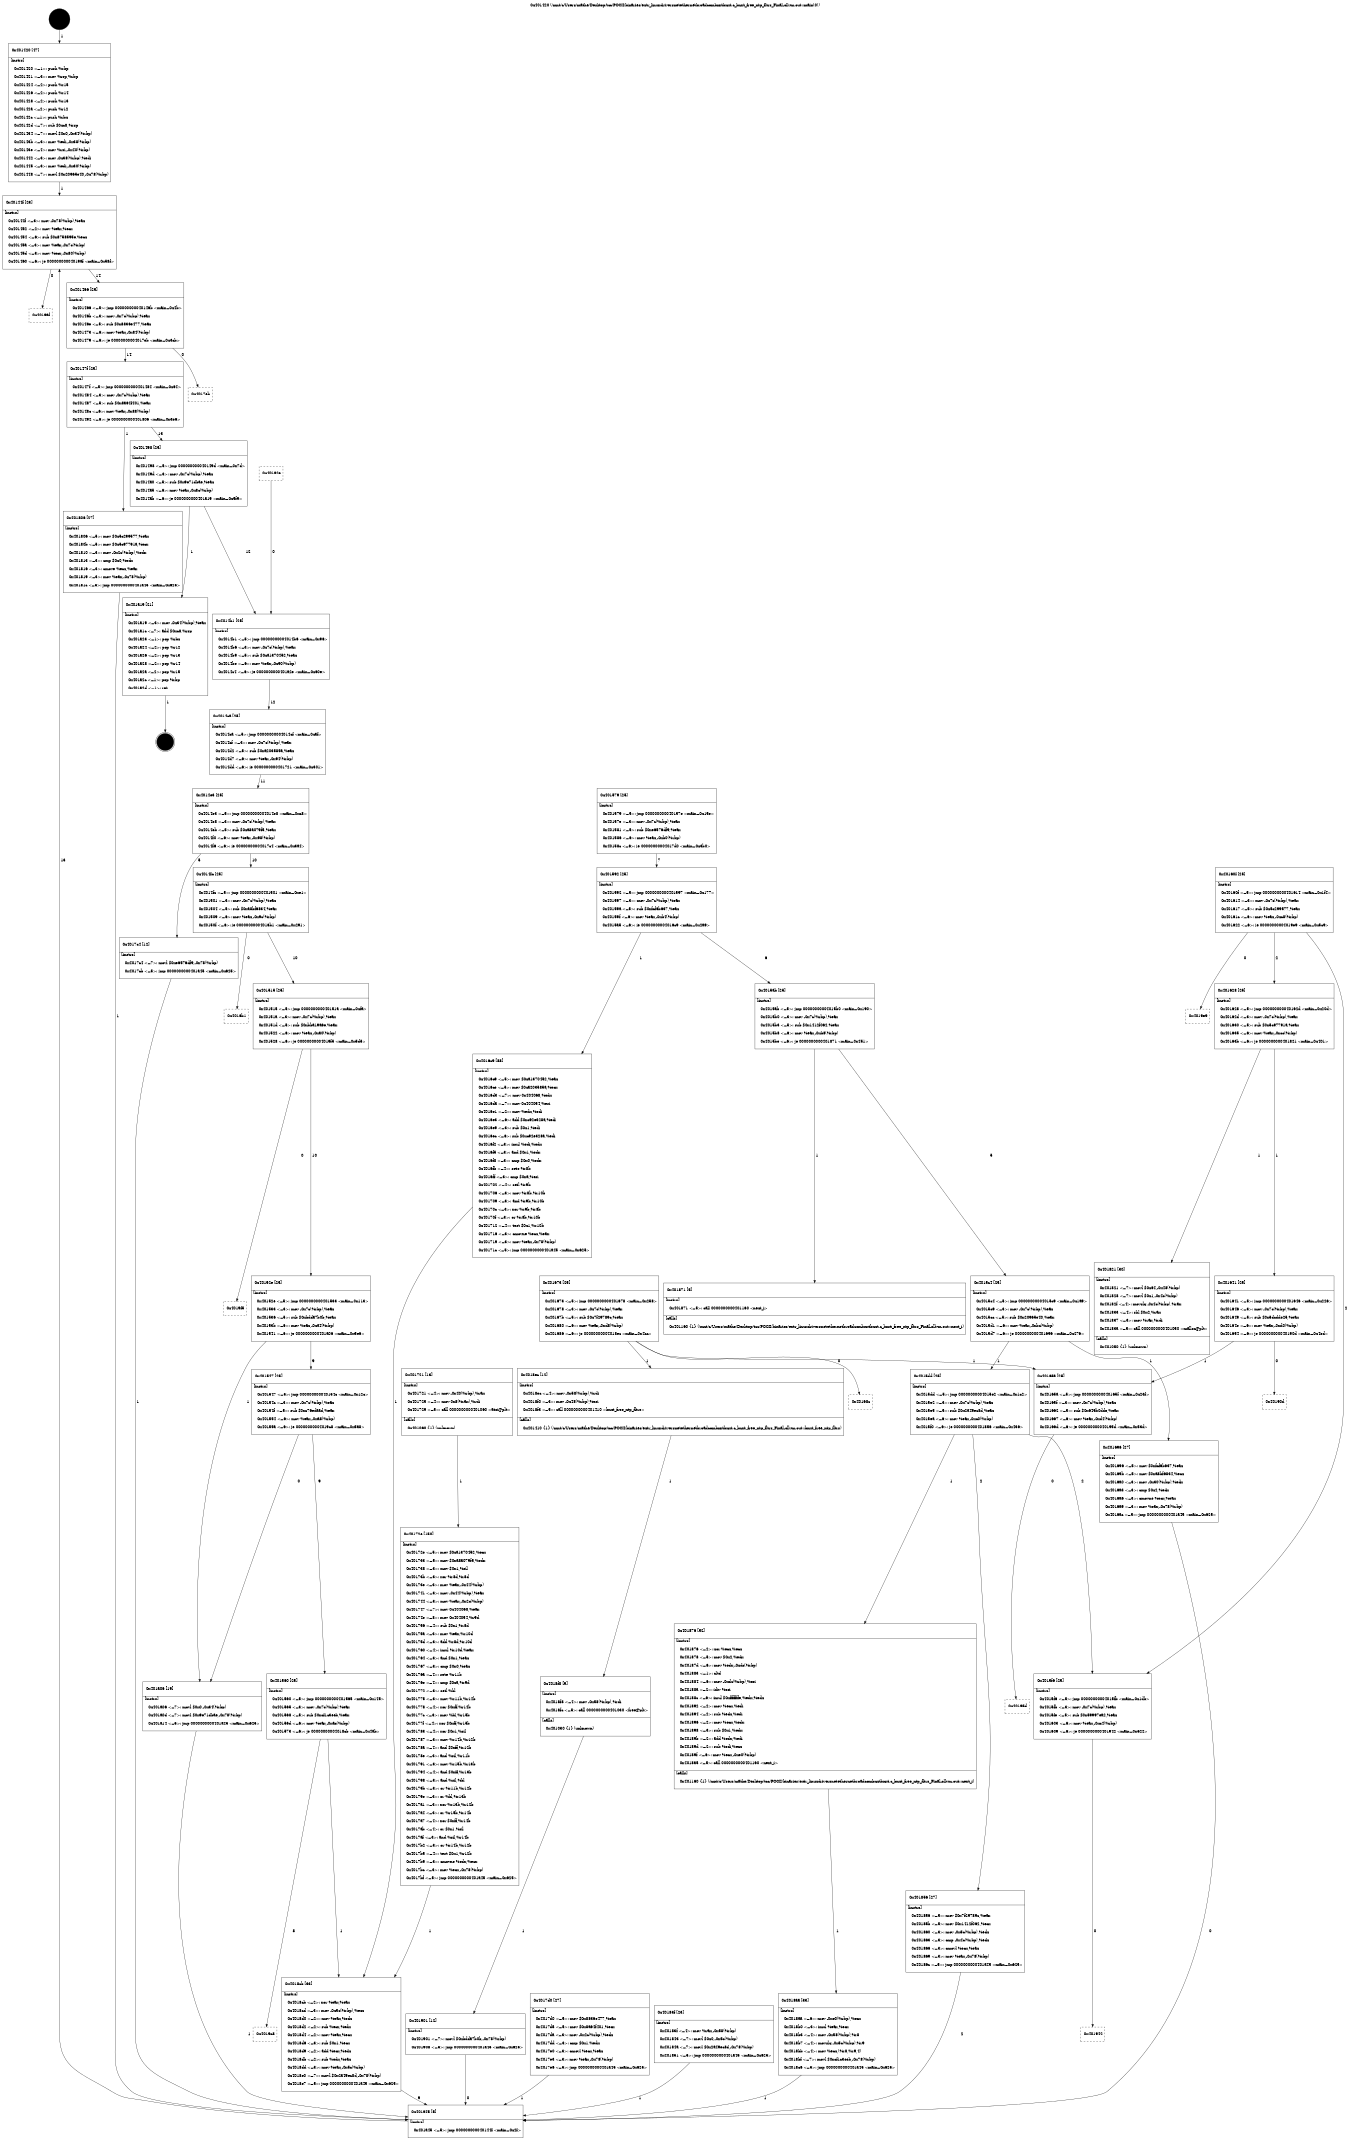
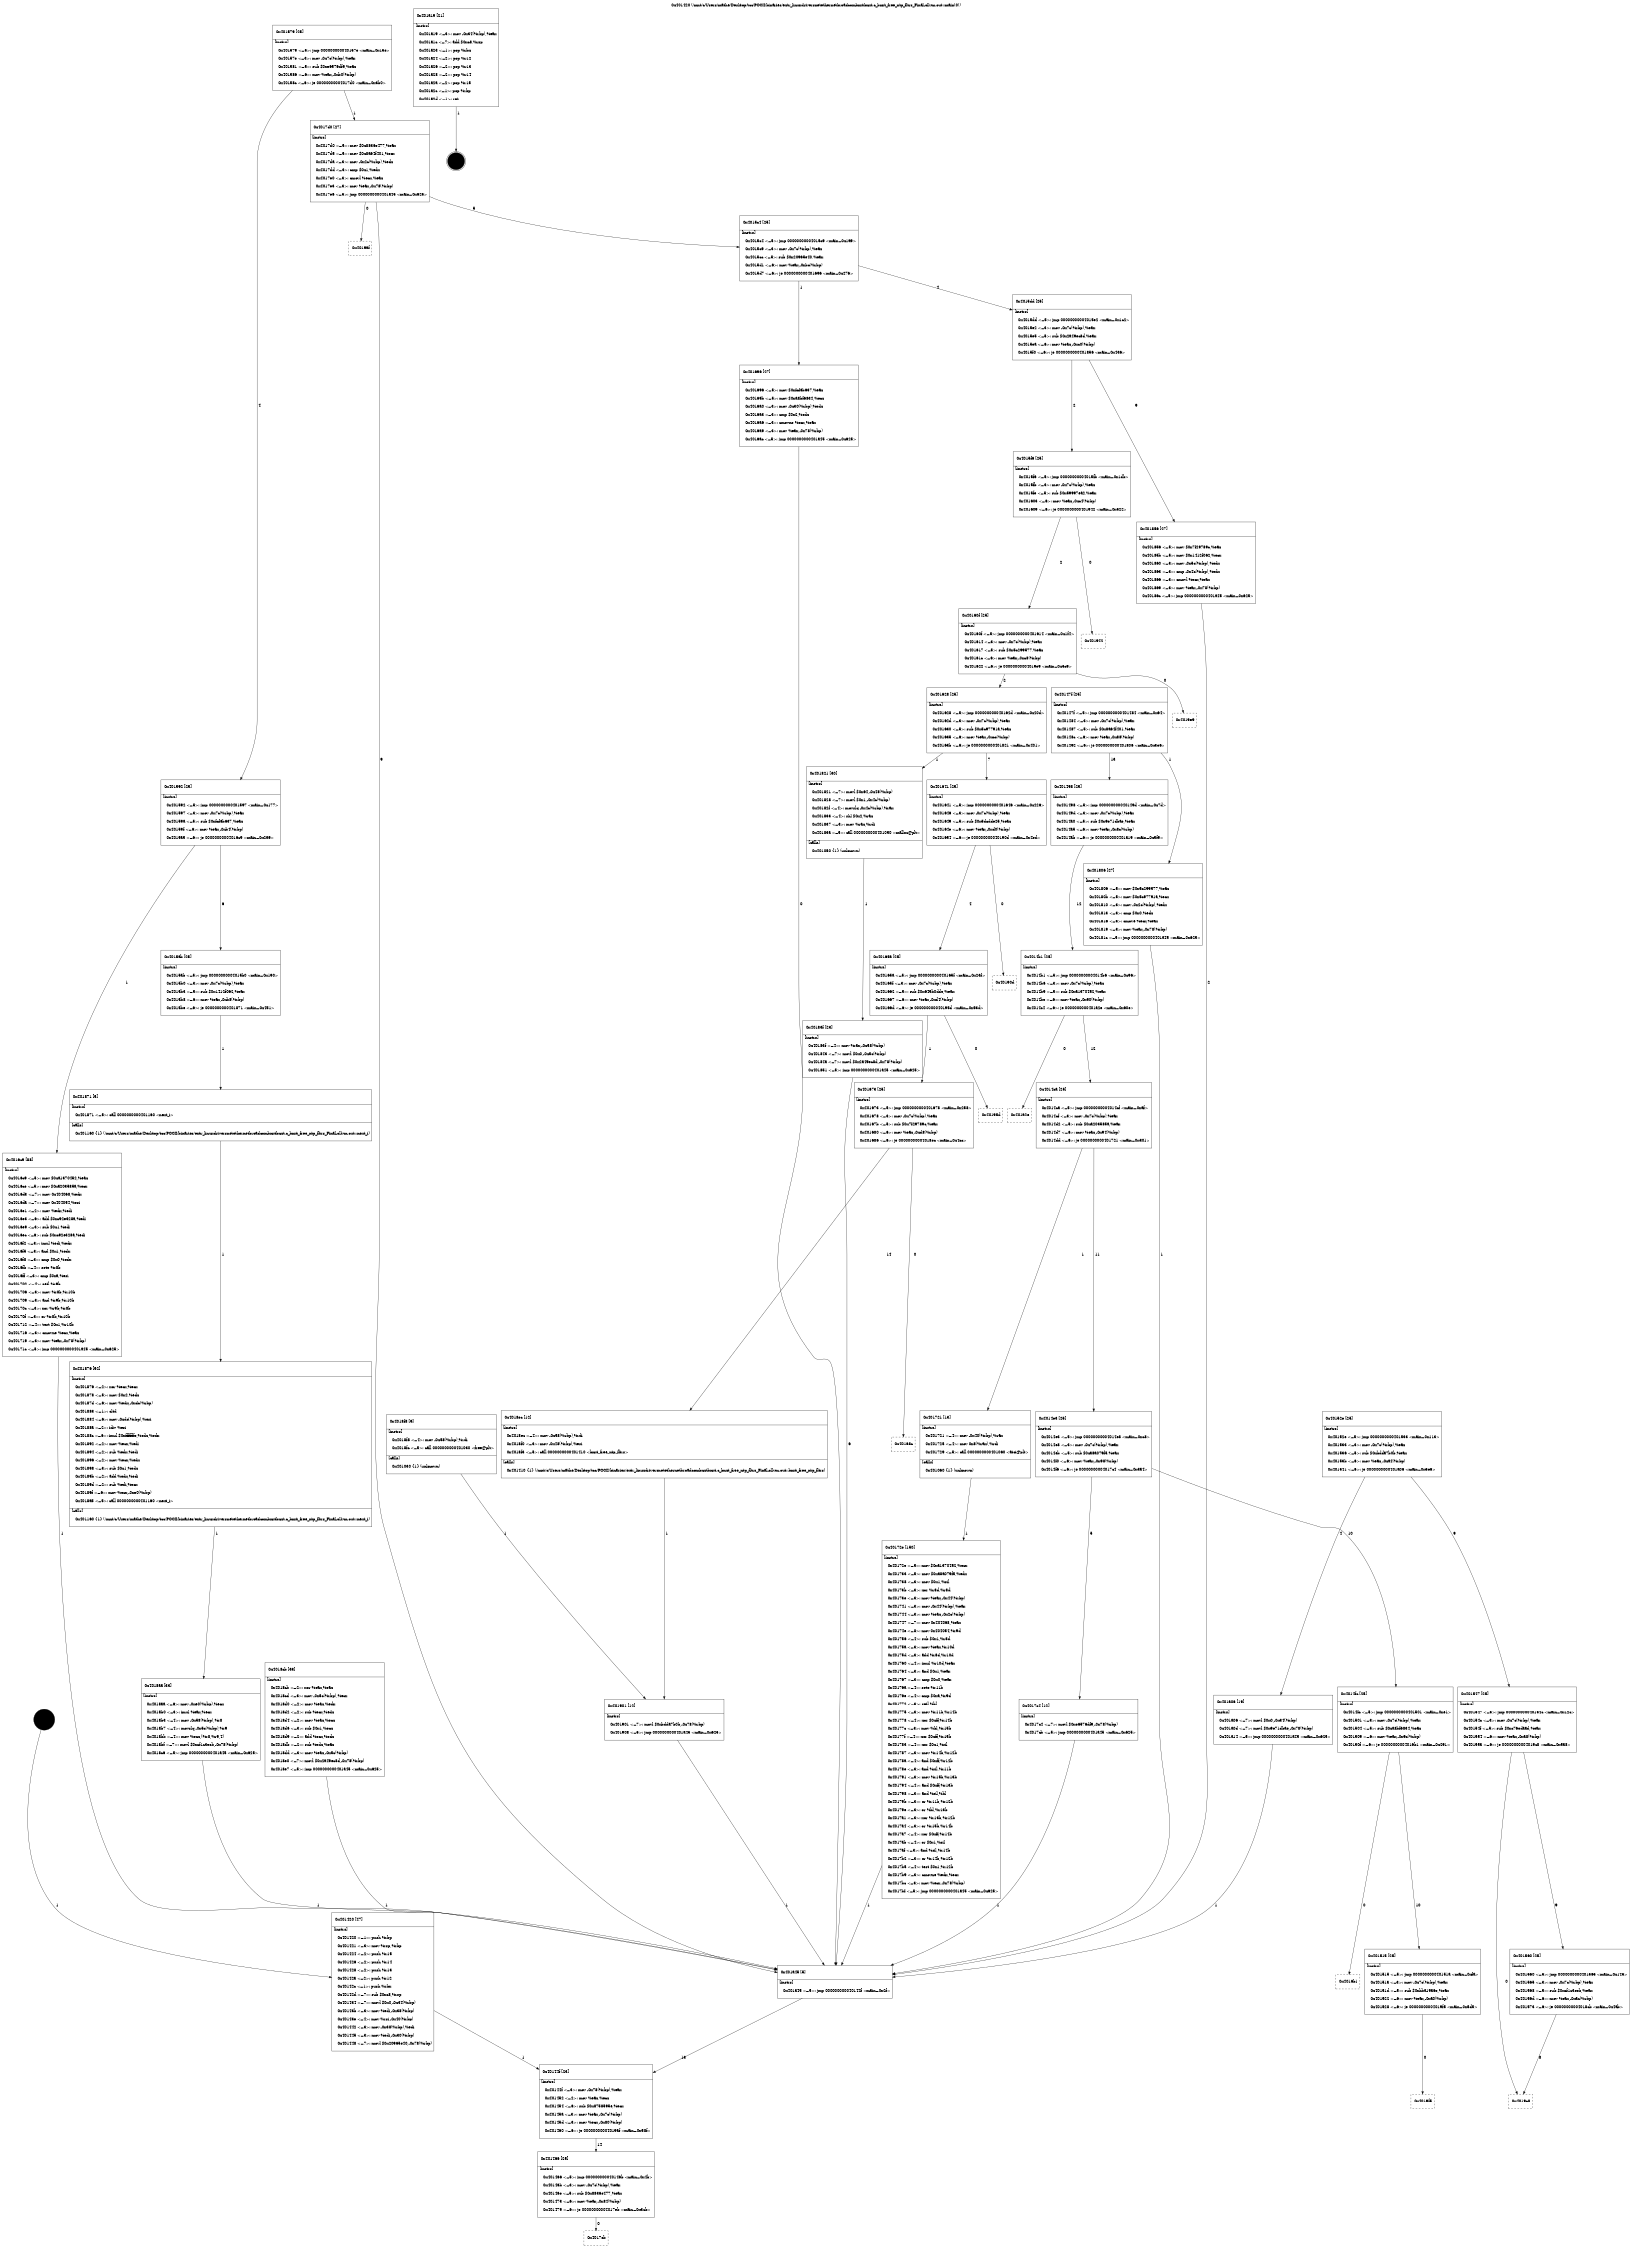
none -> (349, 104)
(47, 287) -> (363, 220)
(125, 354) -> none
(271, 546) -> (1044, 1060)
(188, 551) -> none
(658, 861) -> (259, 406)
none -> (863, 938)
(1276, 1156) -> (988, 760)
(311, 1161) -> none
(922, 1161) -> (581, 233)
none -> (1035, 1278)
(1344, 1335) -> (1045, 562)
(833, 1359) -> (926, 1048)
(647, 1361) -> (888, 1255)
(998, 1361) -> (937, 288)
(1205, 1361) -> (970, 904)
(247, 1402) -> (1340, 1534)
(980, 1481) -> (1136, 406)
(910, 1528) -> (221, 1250)
(638, 1555) -> (664, 1587)
(254, 1557) -> (1496, 1923)
(393, 1581) -> (180, 1910)
(333, 1857) -> none
(415, 1931) -> (862, 1914)
(418, 2098) -> (386, 1906)
(467, 2098) -> (786, 1906)
(521, 2098) -> (381, 760)
(639, 2098) -> (849, 1444)
